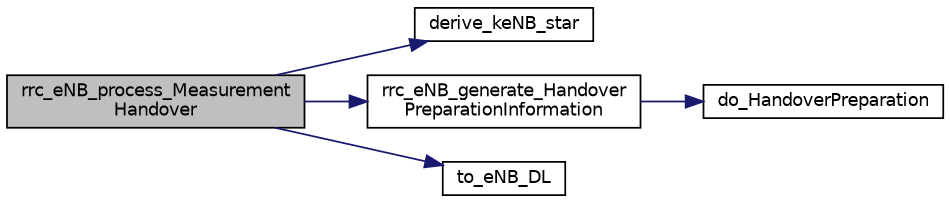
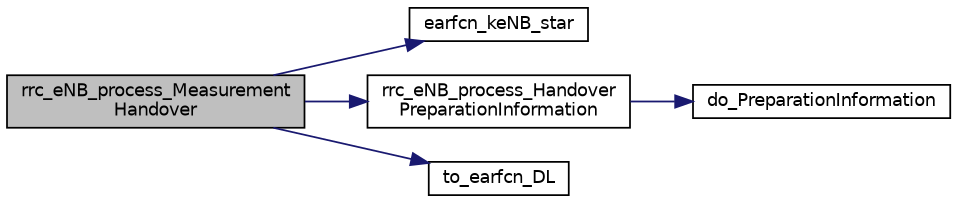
(504, 24) -> (499, 24)
(504, 102) -> (499, 102)
(823, 102) -> (822, 102)
(504, 178) -> (499, 178)
